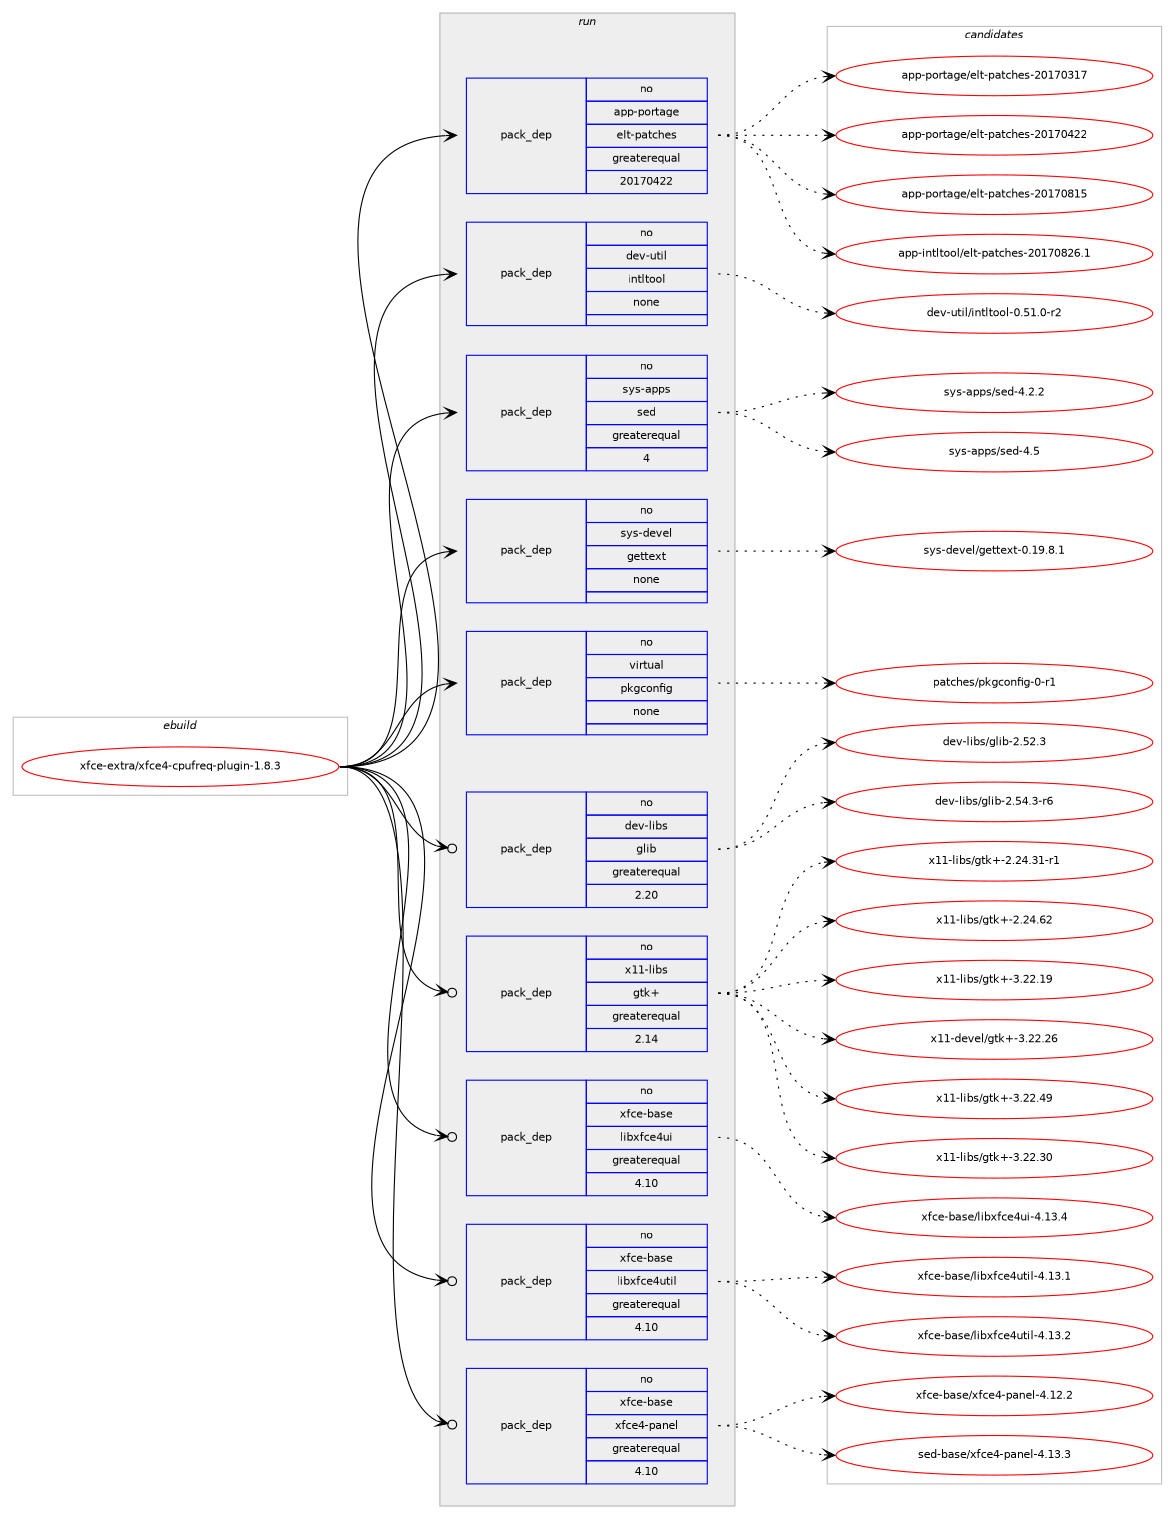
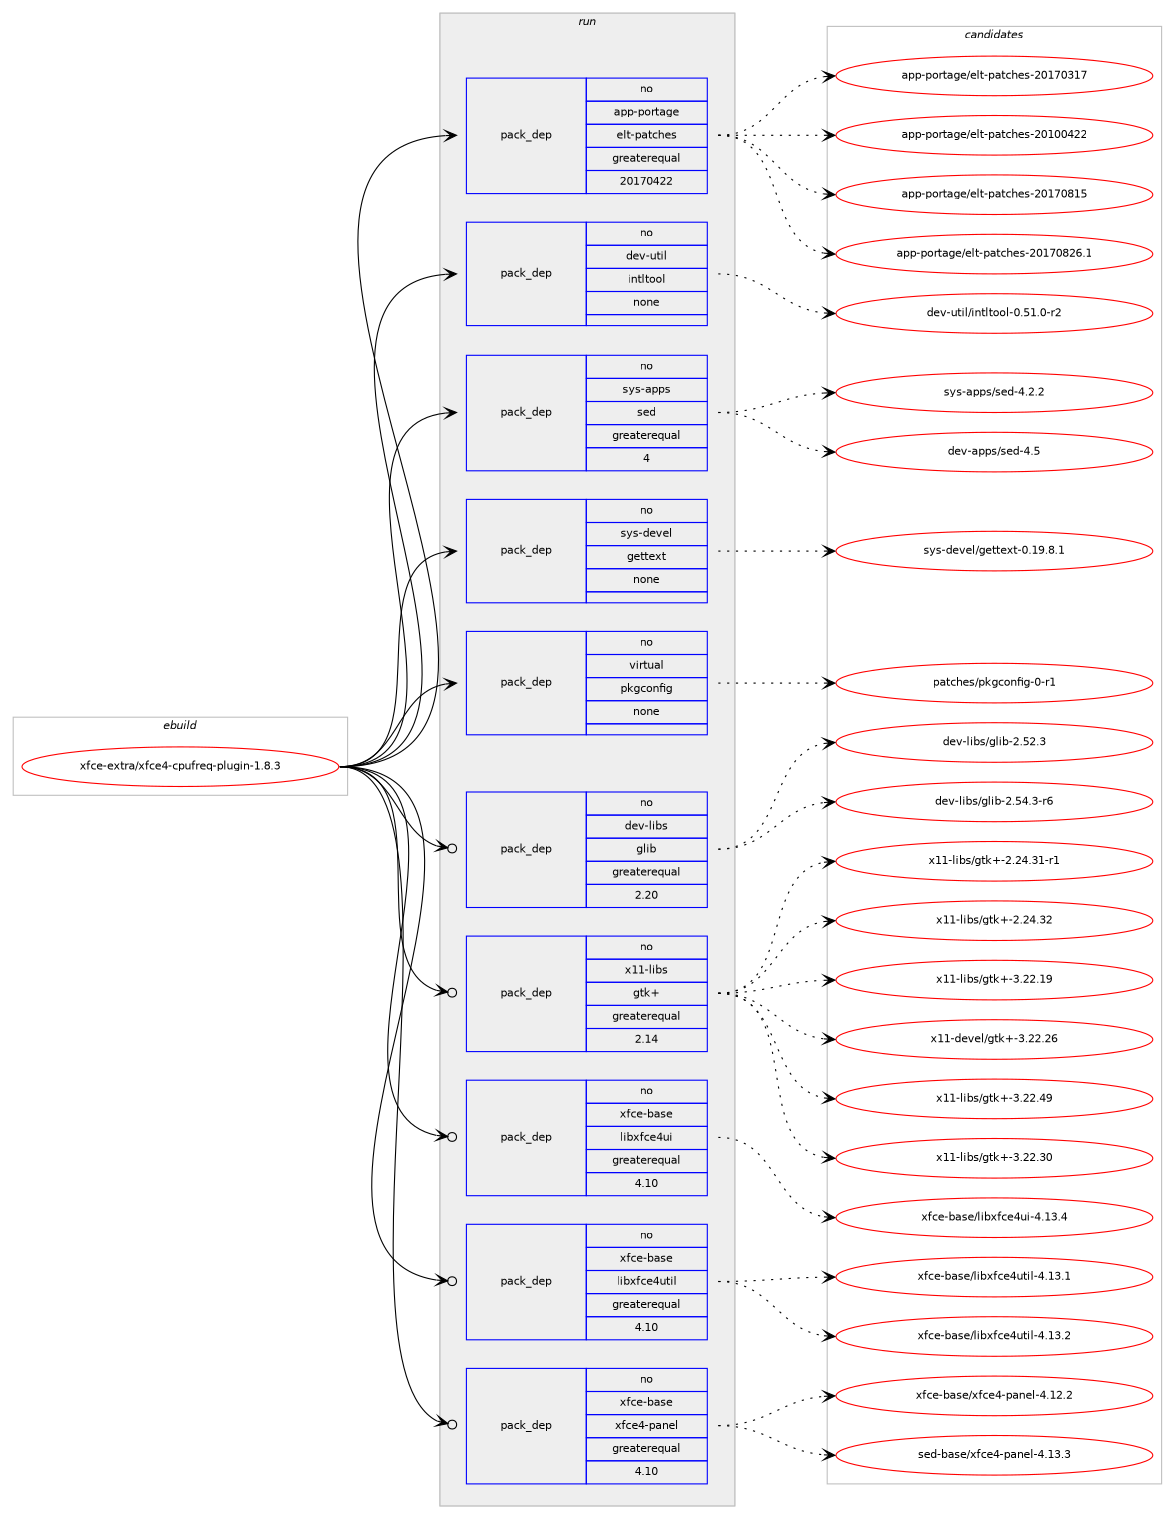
(994, 135) -> (994, 135)
(994, 254) -> (994, 254)
(994, 452) -> (994, 452)
(994, 921) -> (994, 921)
